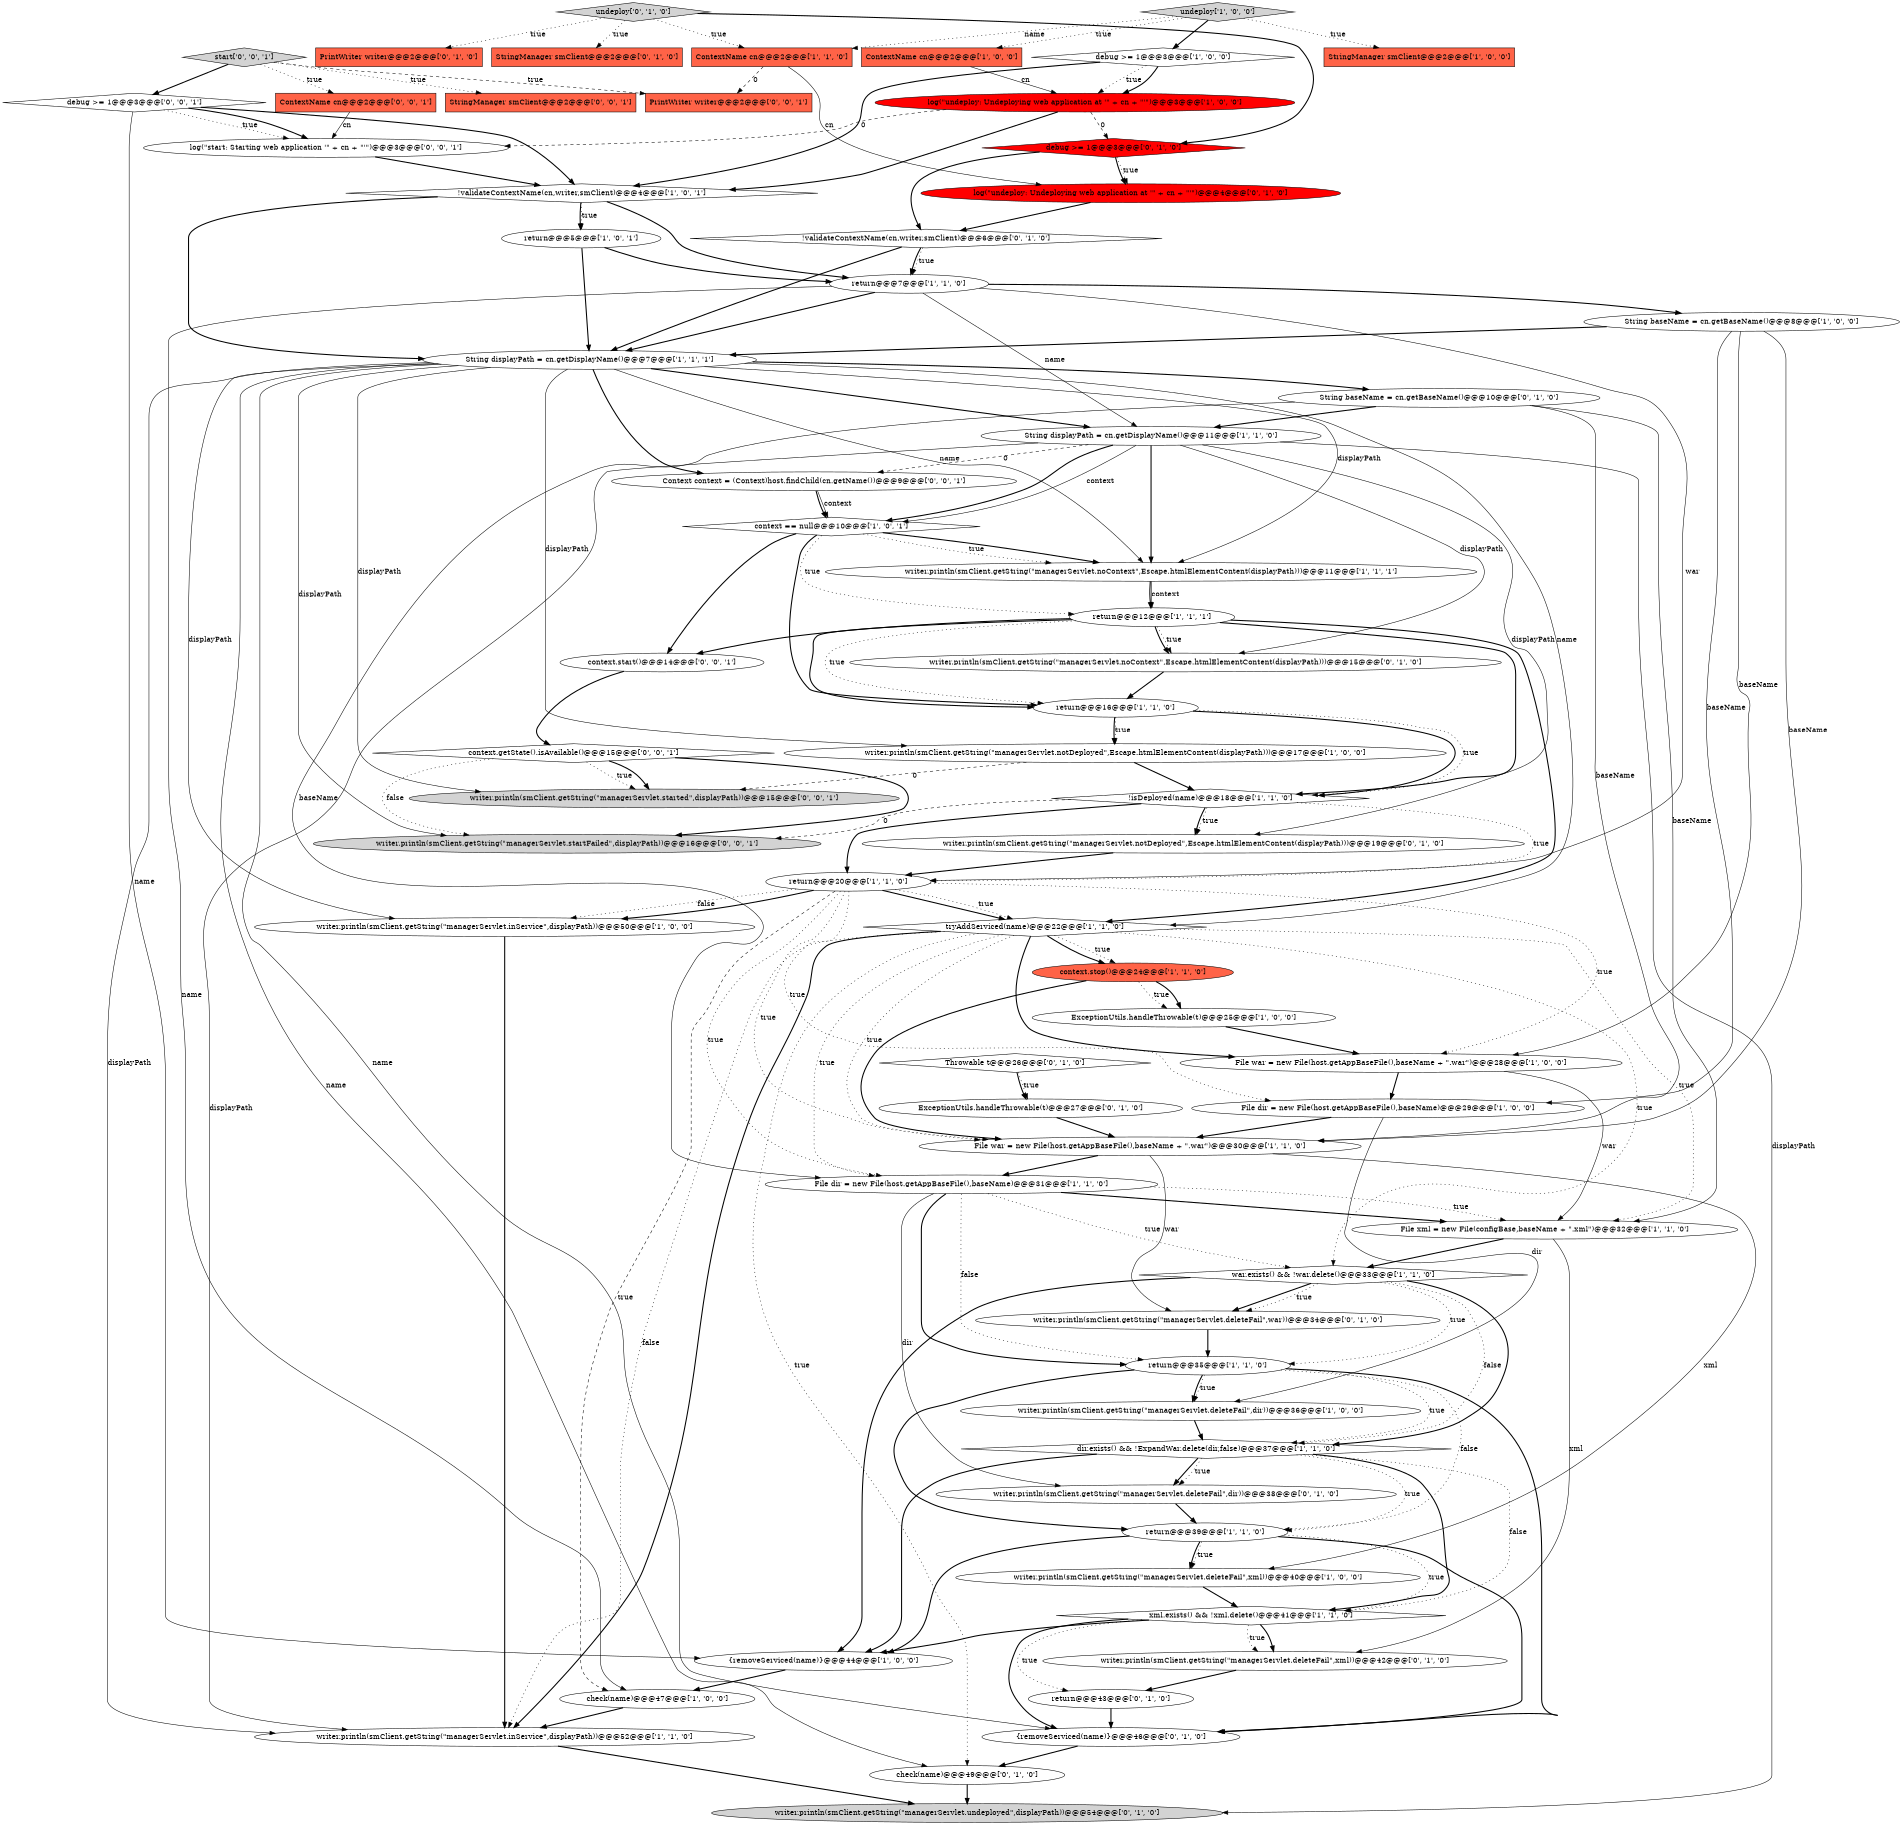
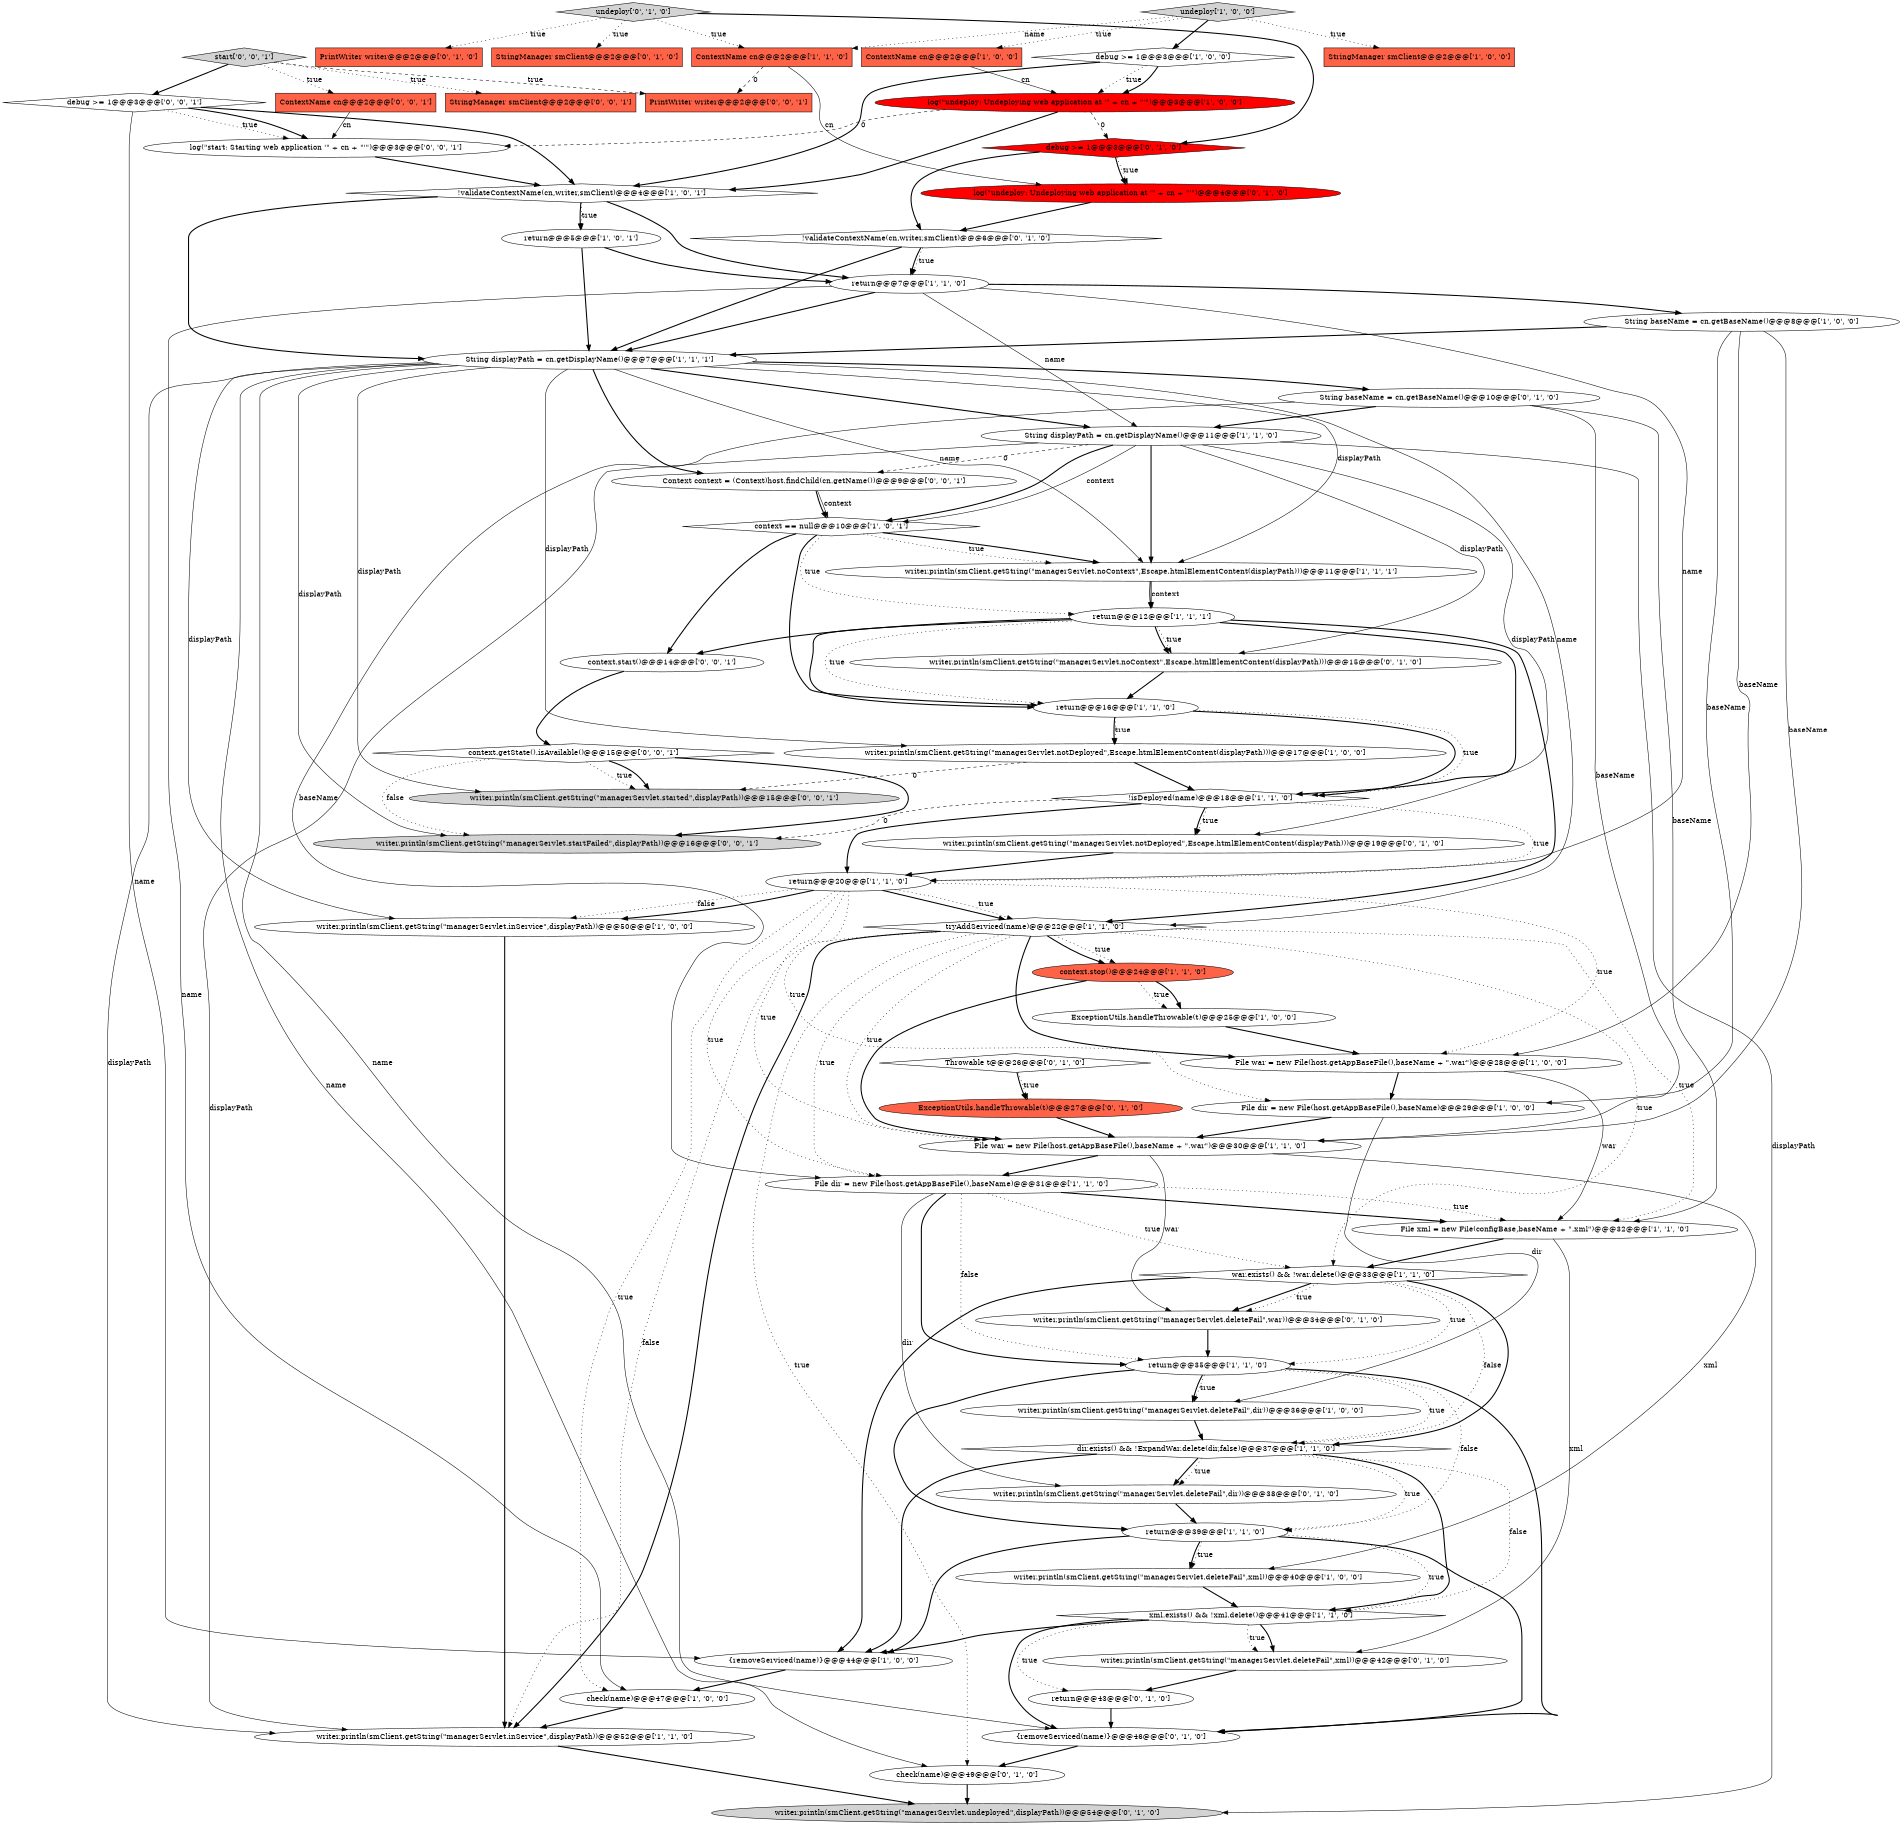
(1693, 572) -> (1693, 572)
(1031, 1108) -> (1031, 1108)
(635, 1261) -> (635, 1261)
